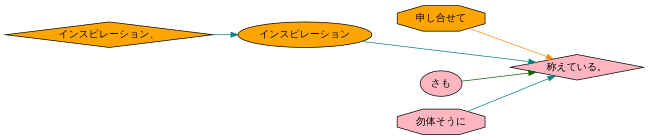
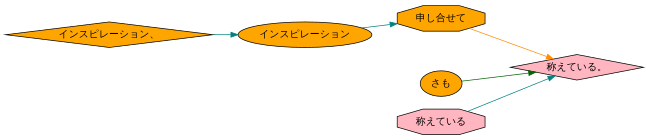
(445, 52) -> (376, 26)
(441, 84) -> (441, 84)
(441, 122) -> (441, 122)
